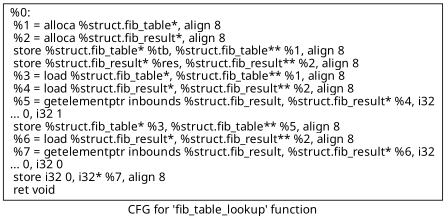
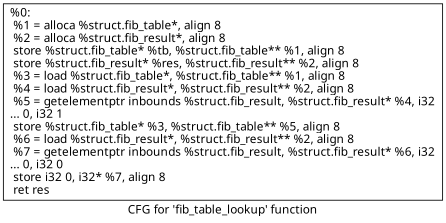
(33, 190) -> (30, 190)
